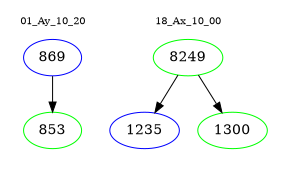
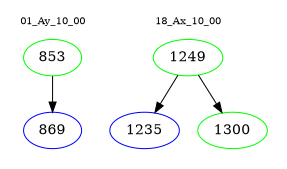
(53, 22) -> (53, 22)
(188, 58) -> (188, 58)
(53, 89) -> (53, 89)
